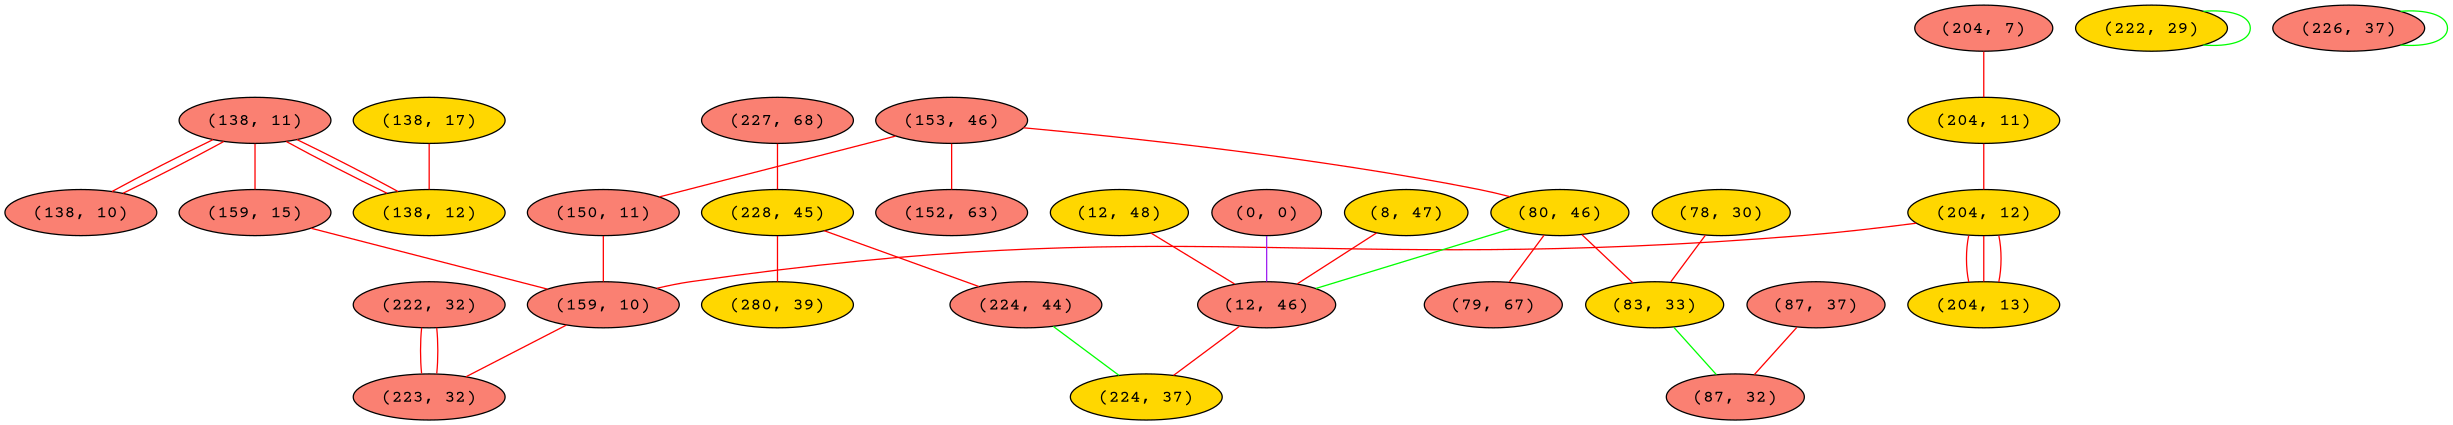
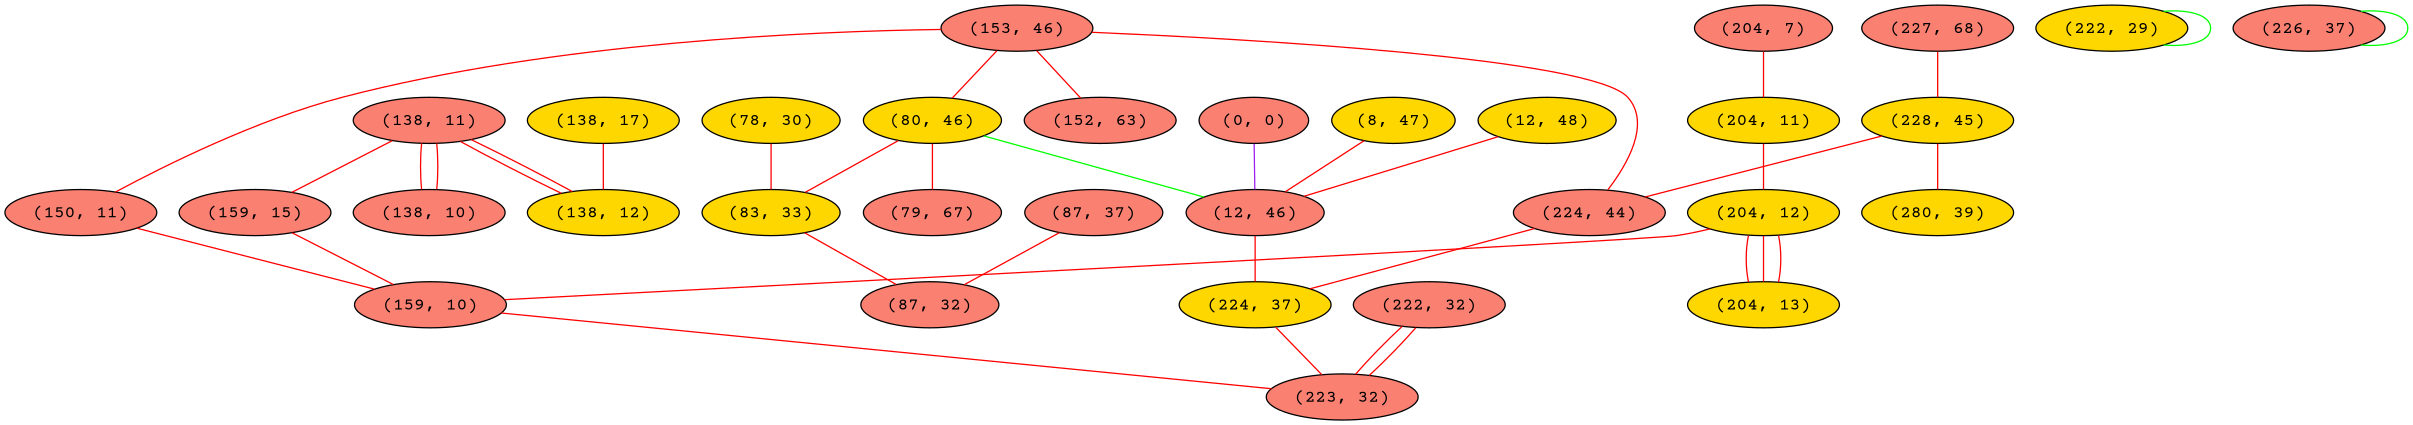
none -> (1414, 54)
(1086, 351) -> (1422, 259)
none -> (1299, 351)
(1695, 351) -> (851, 259)
